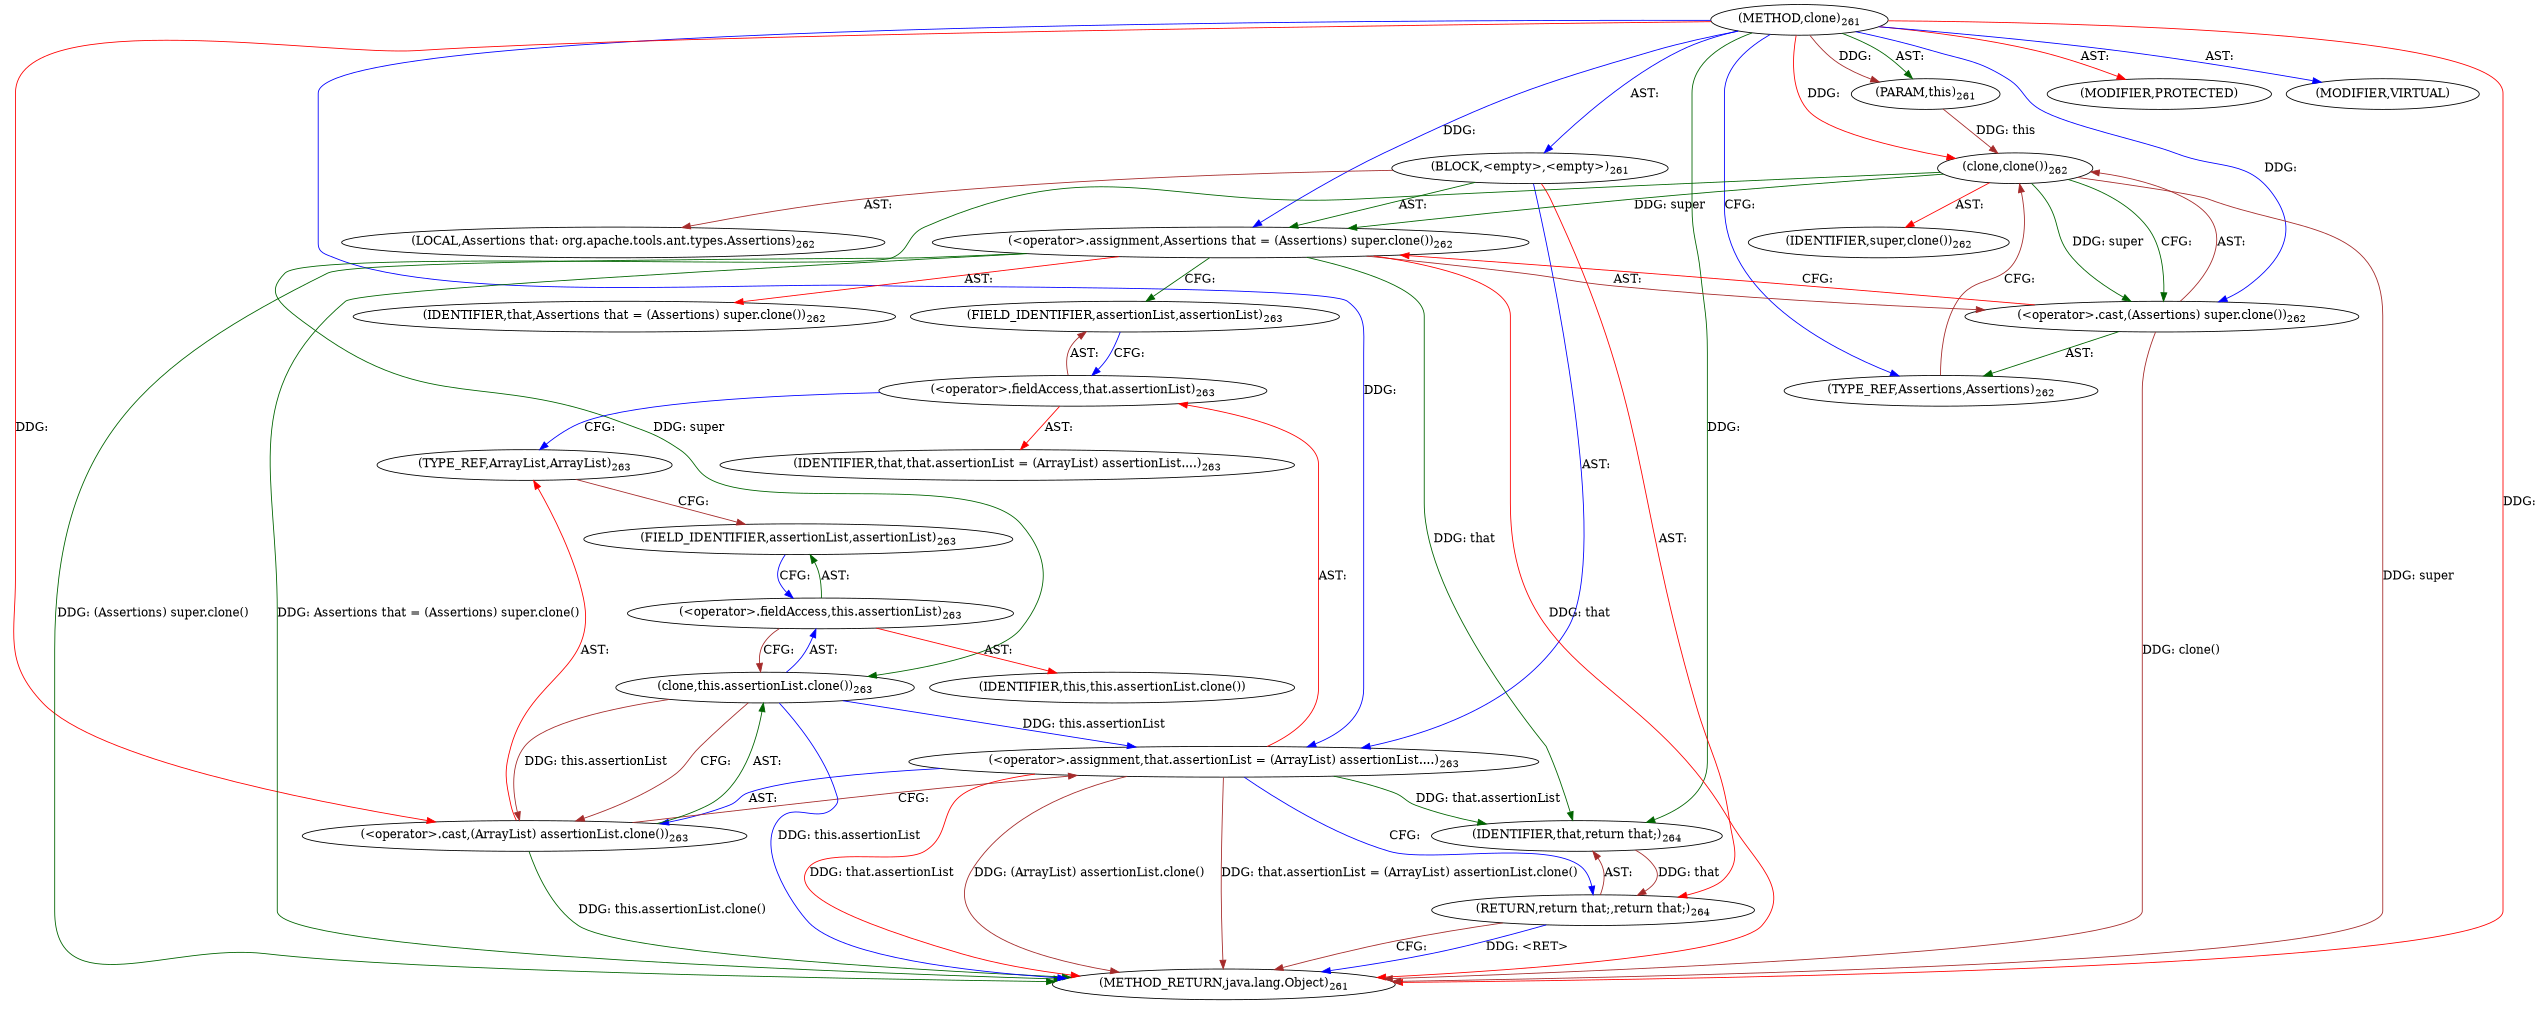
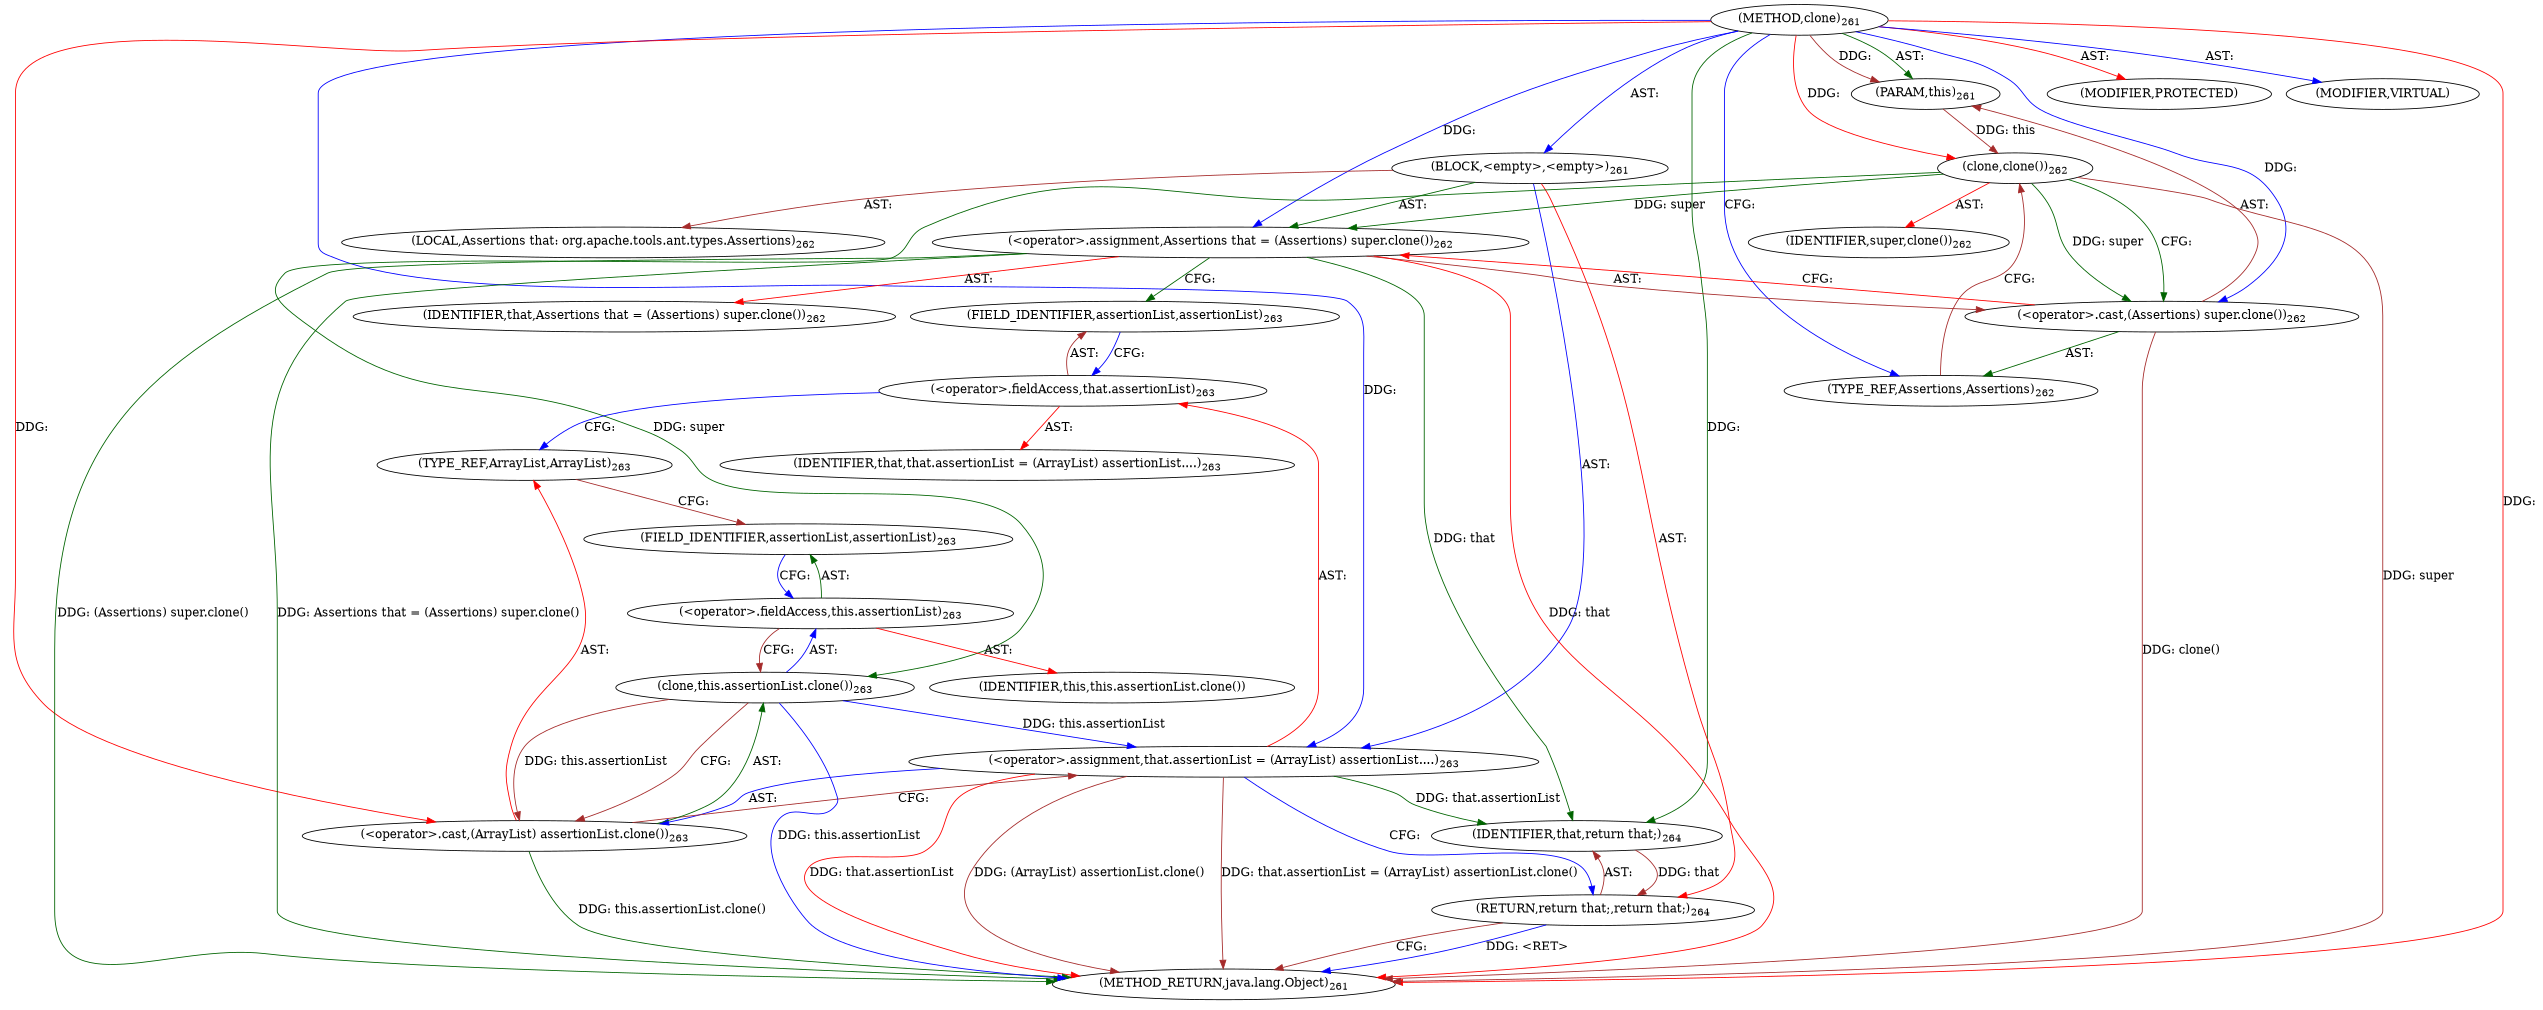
(2201, 209) -> (2172, 171)
